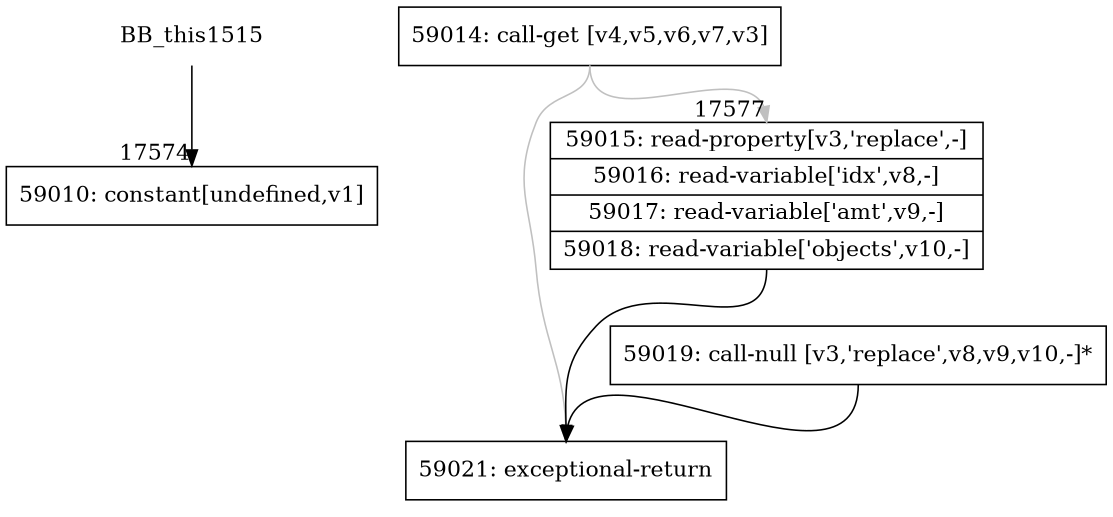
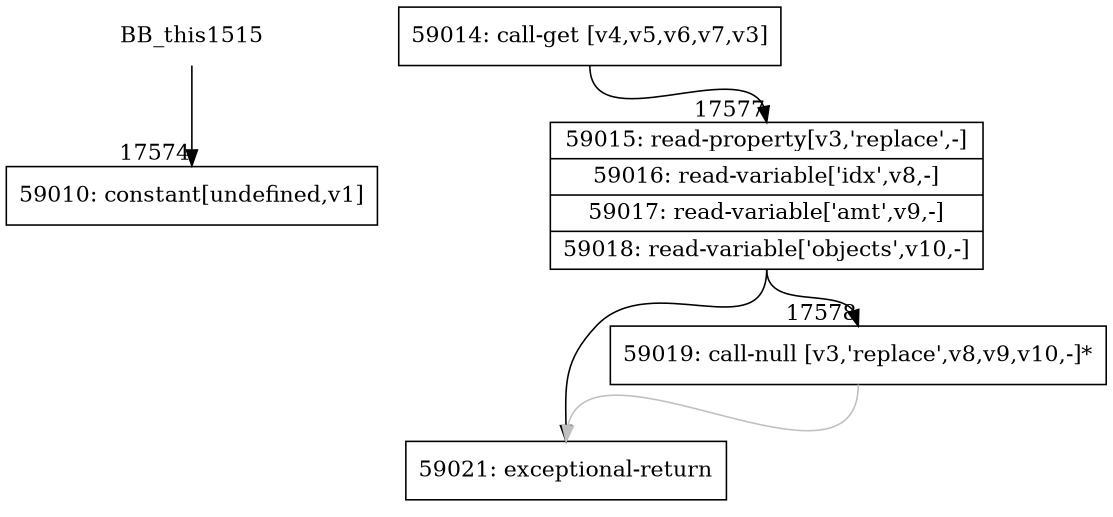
(670, 95) -> (670, 95)
(531, 233) -> none
none -> (804, 297)
(720, 415) -> (720, 415)
